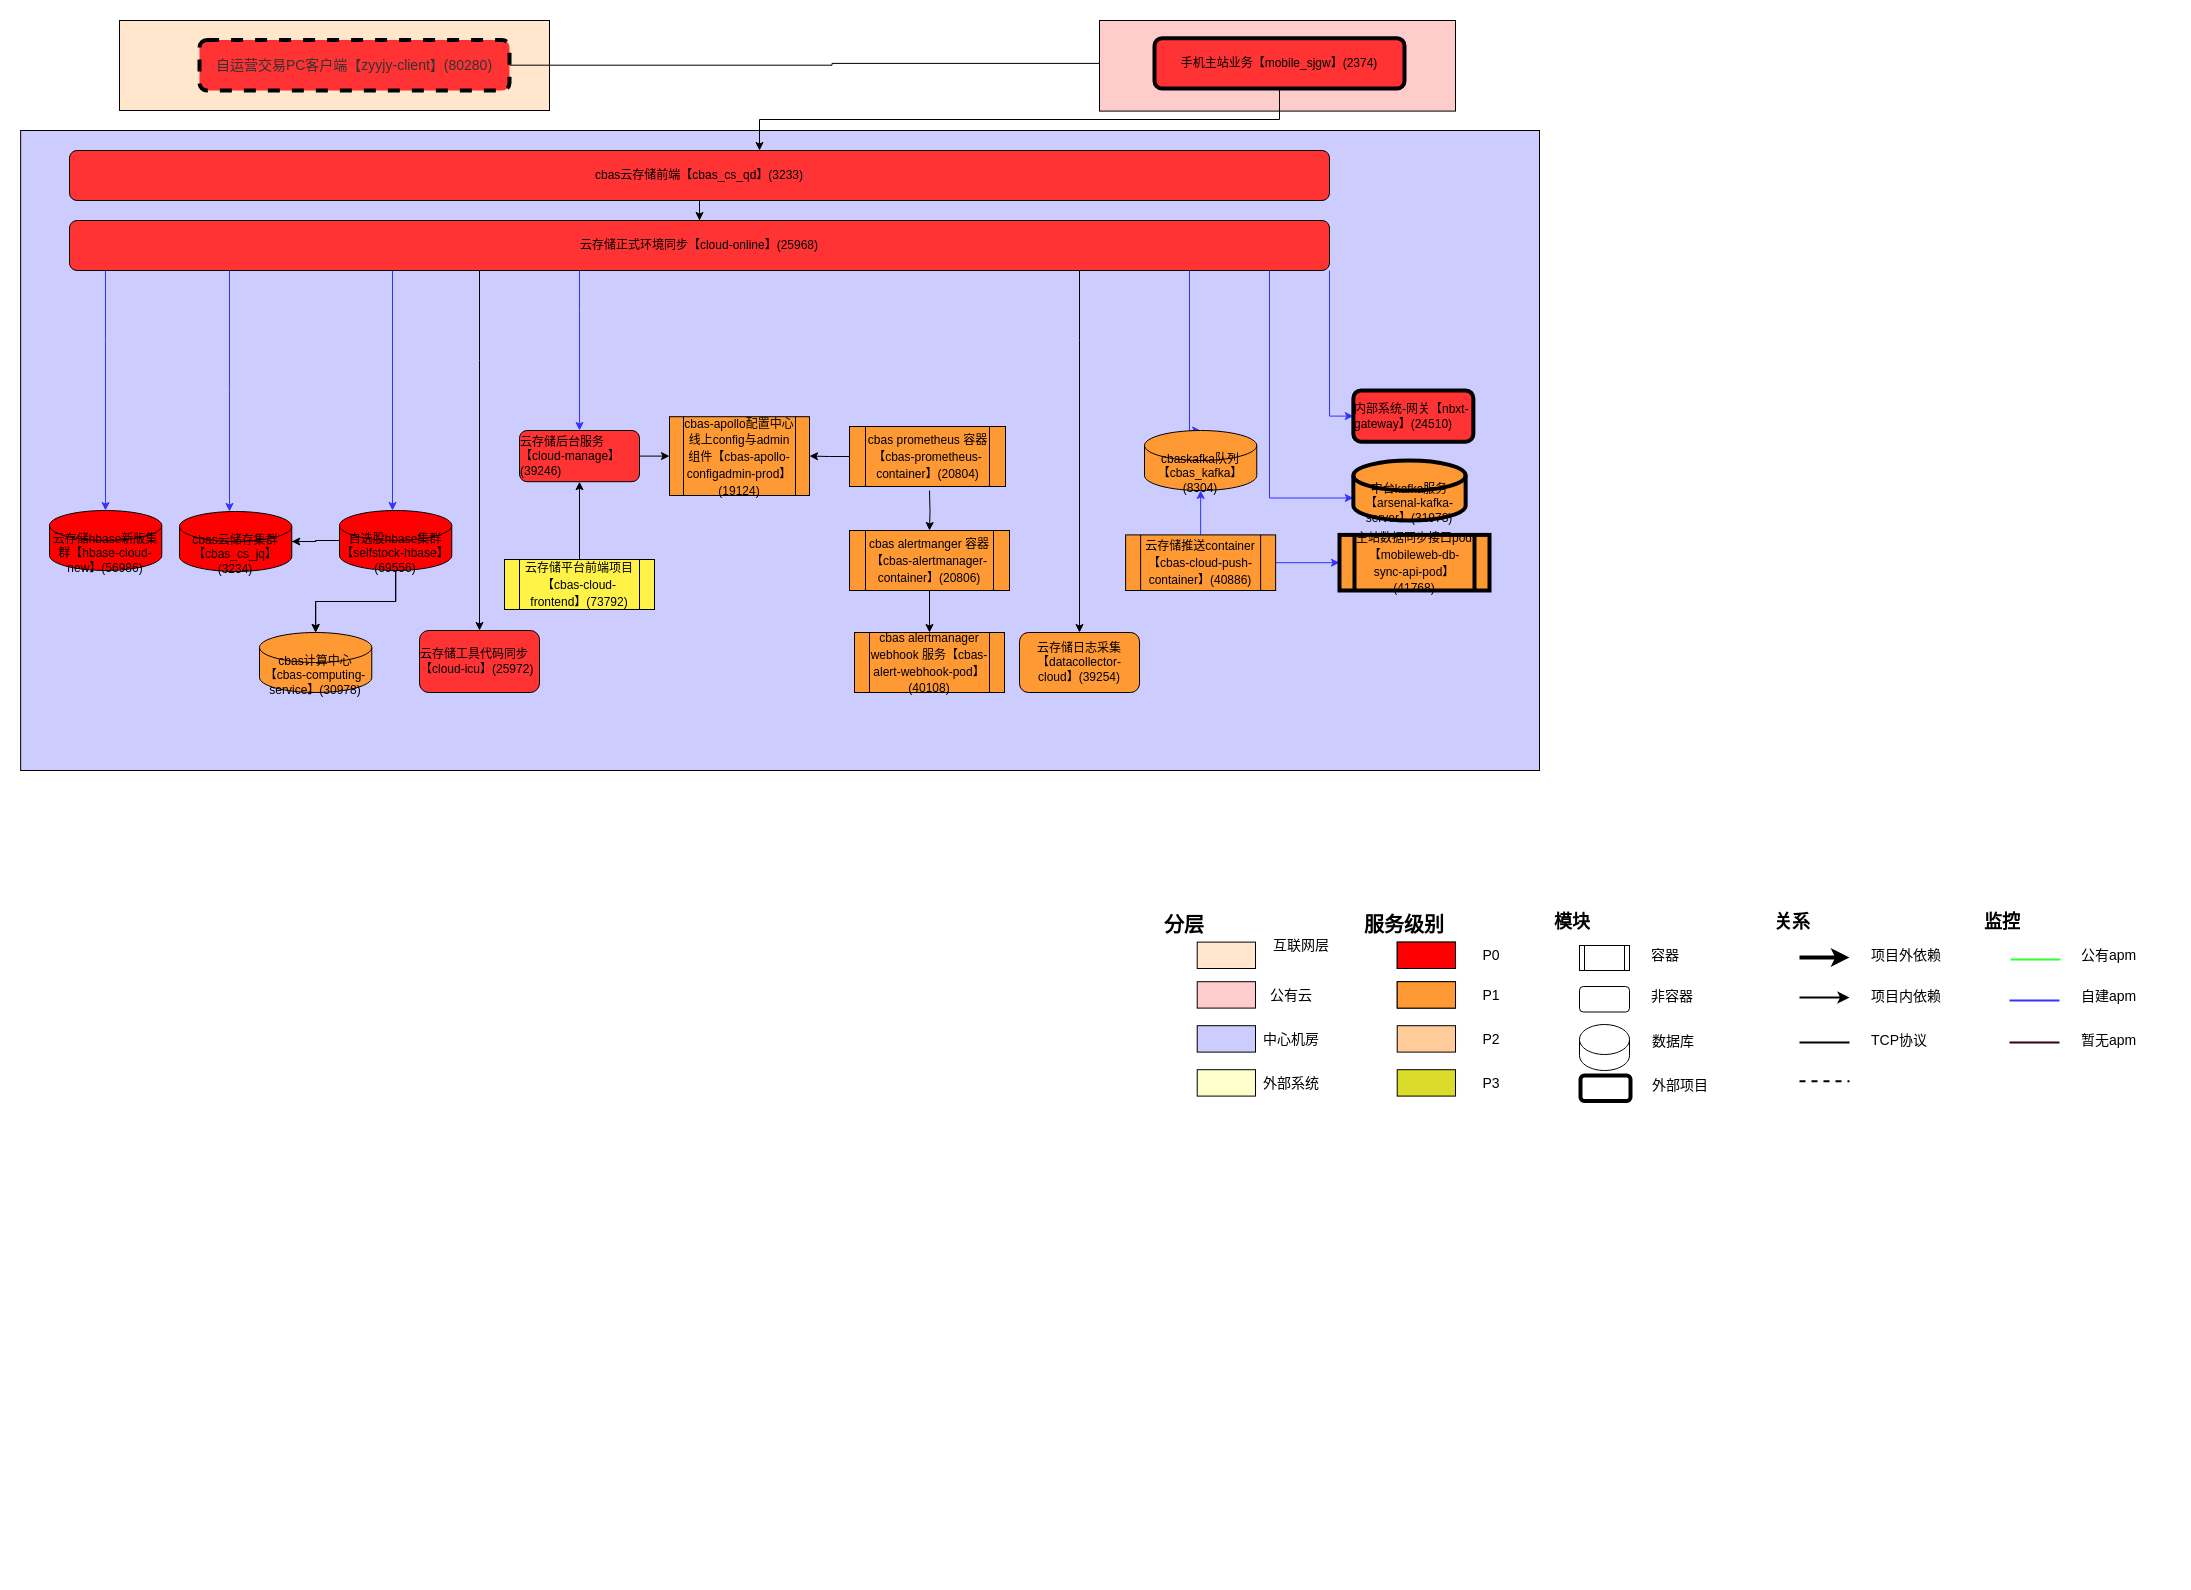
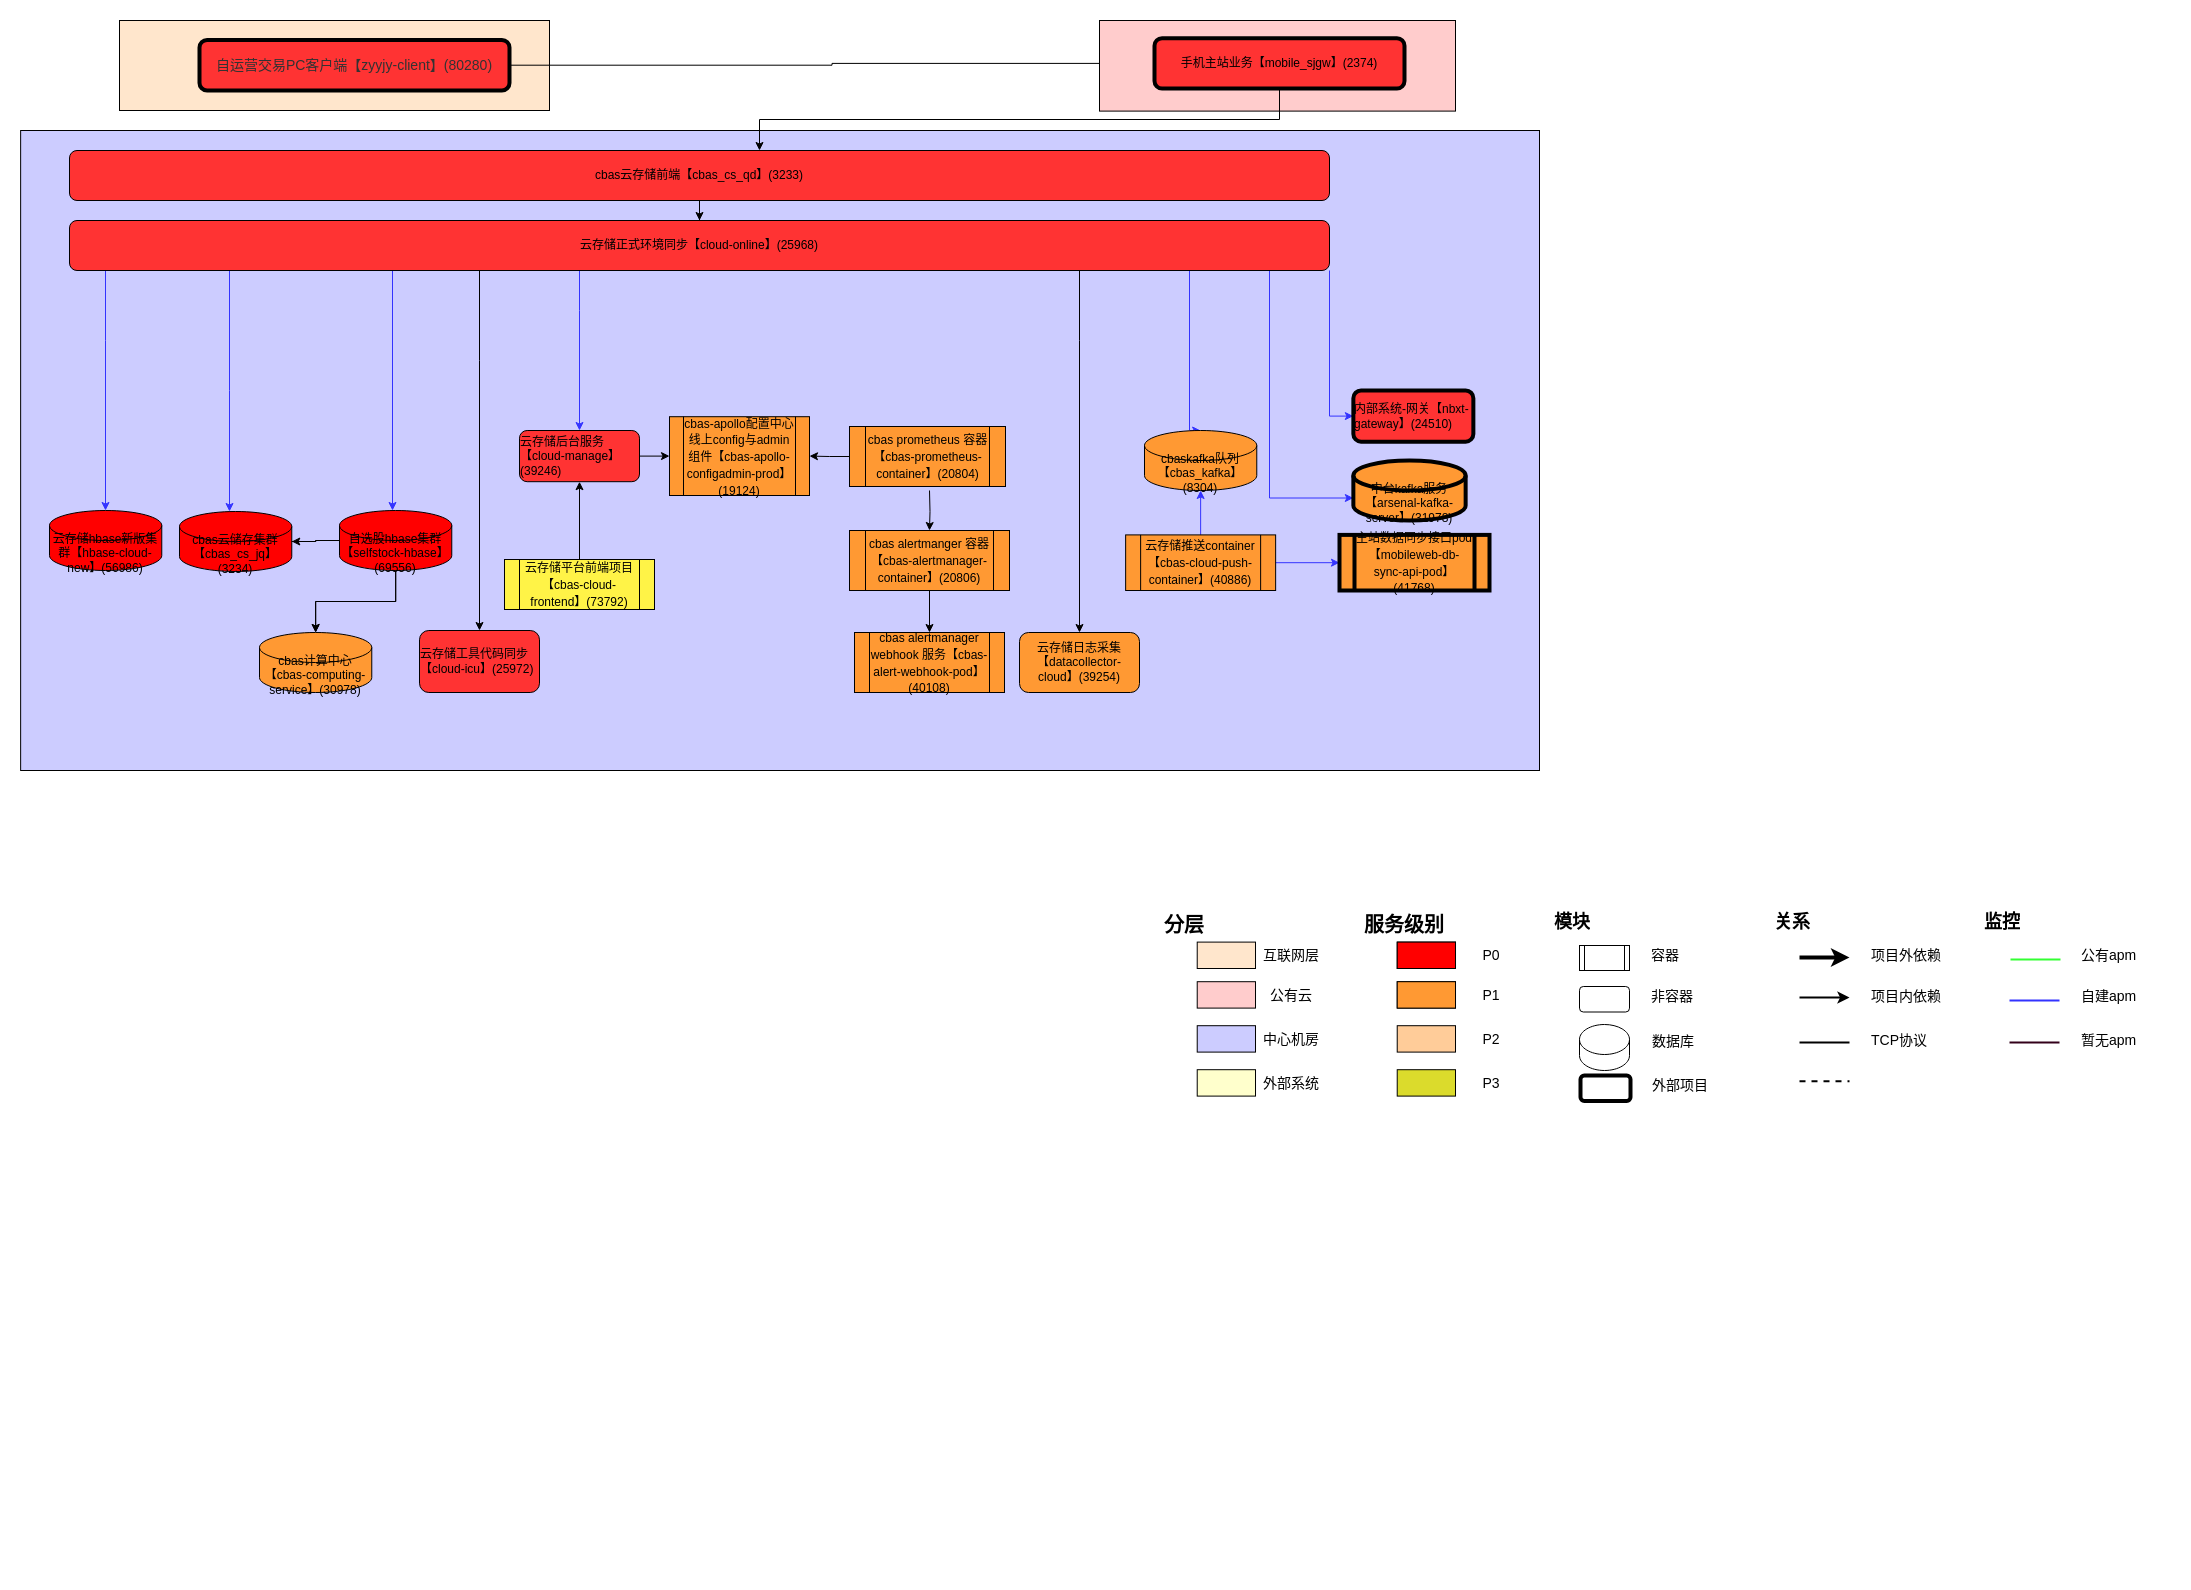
(355, 65) -> (355, 65)
(1301, 946) -> (1291, 956)
